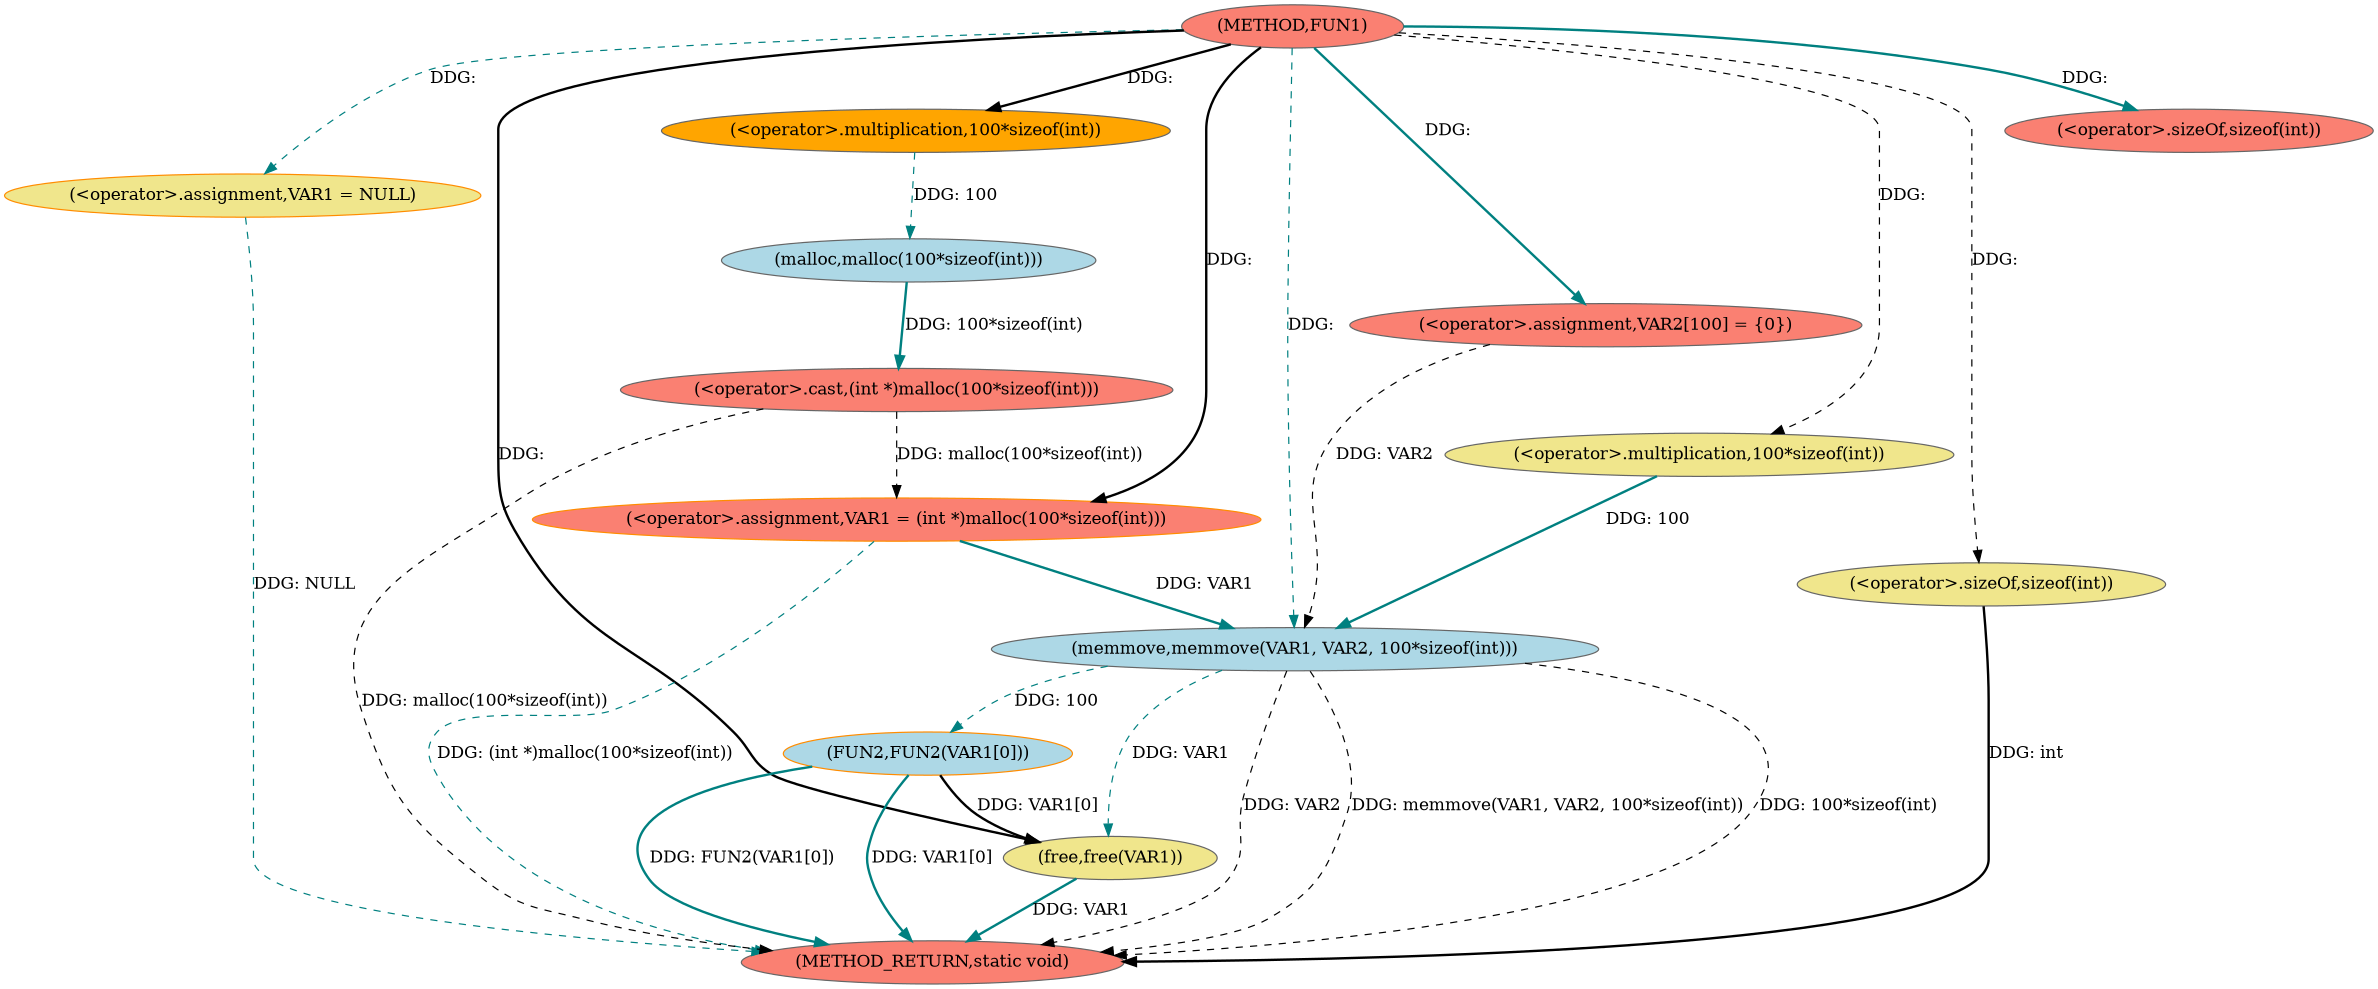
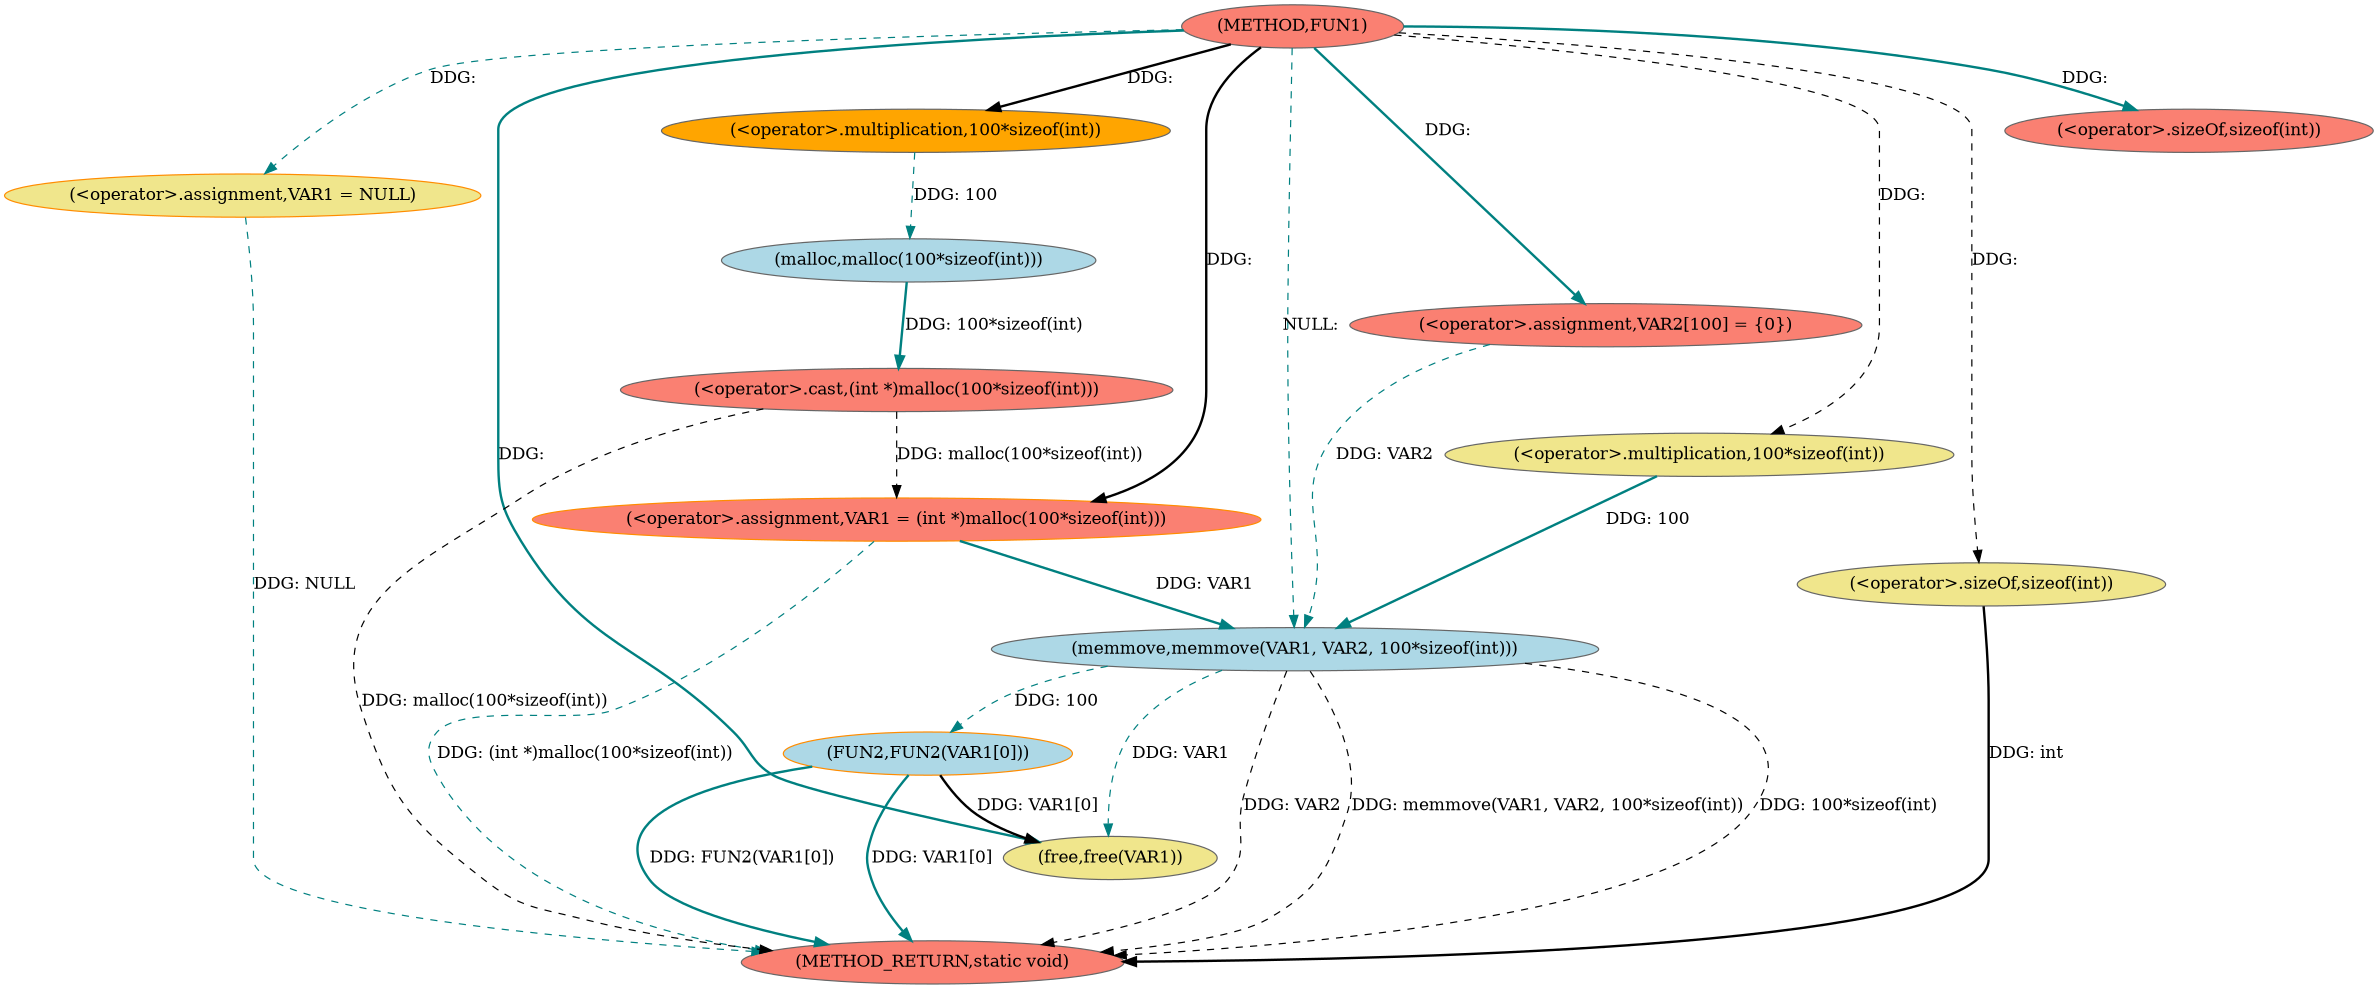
(498, 291) -> (498, 291)
(1314, 325) -> (1314, 325)
(1333, 437) -> (1333, 437)
(1027, 907) -> none
